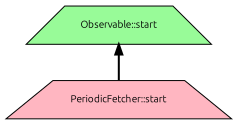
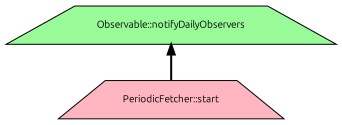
(119, 25) -> (171, 25)
